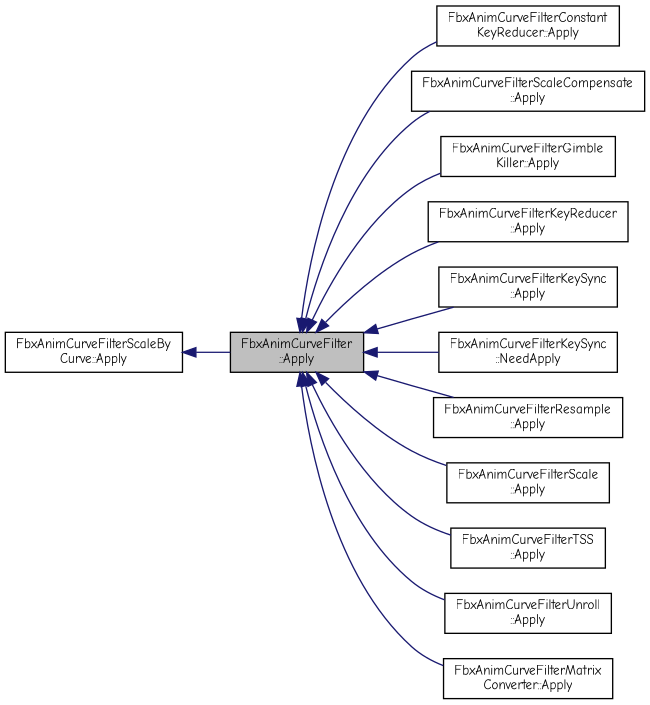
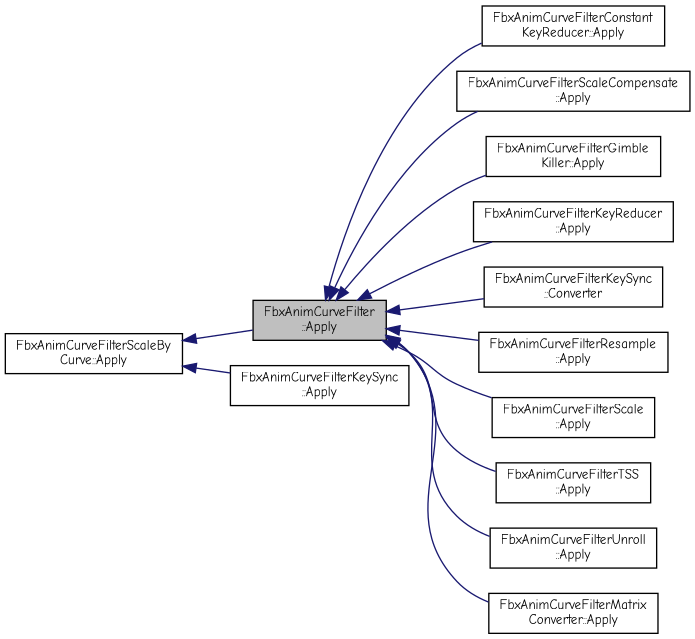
(415, 318) -> (213, 371)
(528, 352) -> (573, 287)
